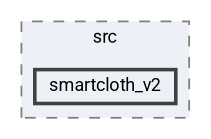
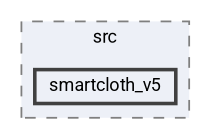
(105, 87) -> (105, 87)
